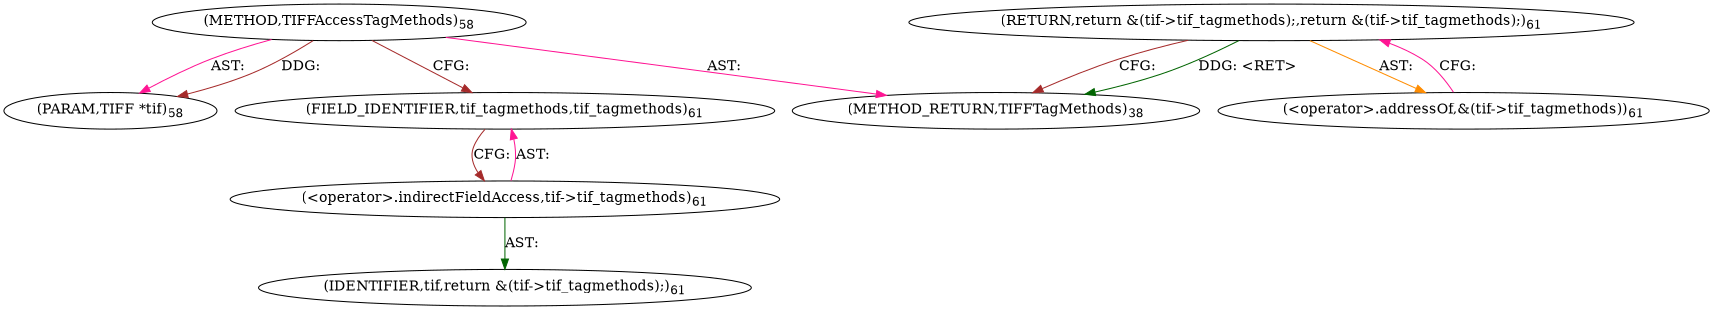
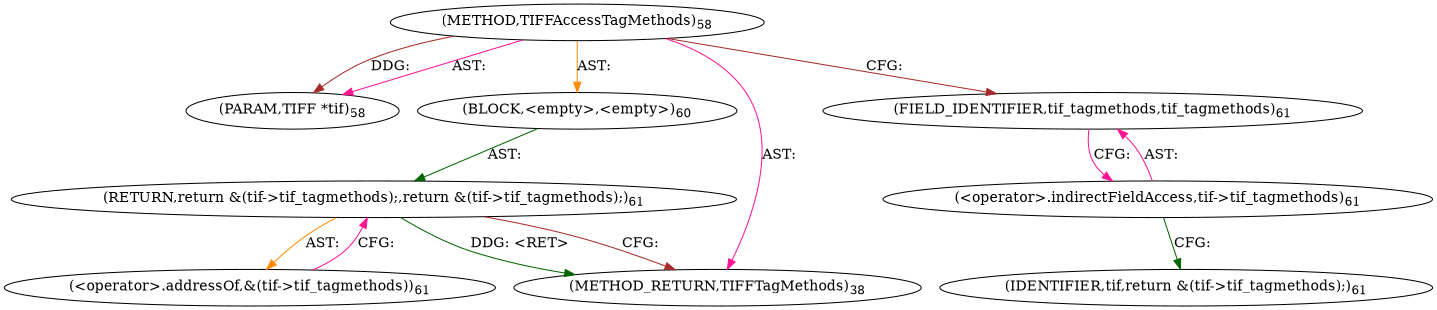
none -> (577, 111)
(473, 150) -> (1090, 154)
(524, 243) -> (1195, 243)
